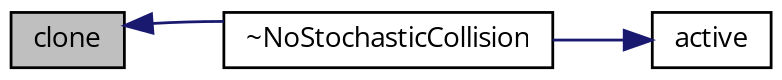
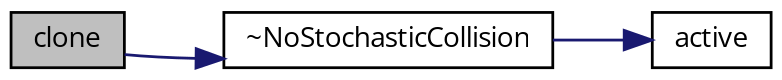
(188, 22) -> (160, 57)
